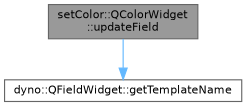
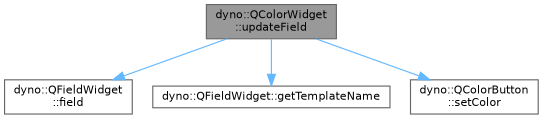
(123, 22) -> (271, 22)
none -> (68, 97)
none -> (474, 97)
